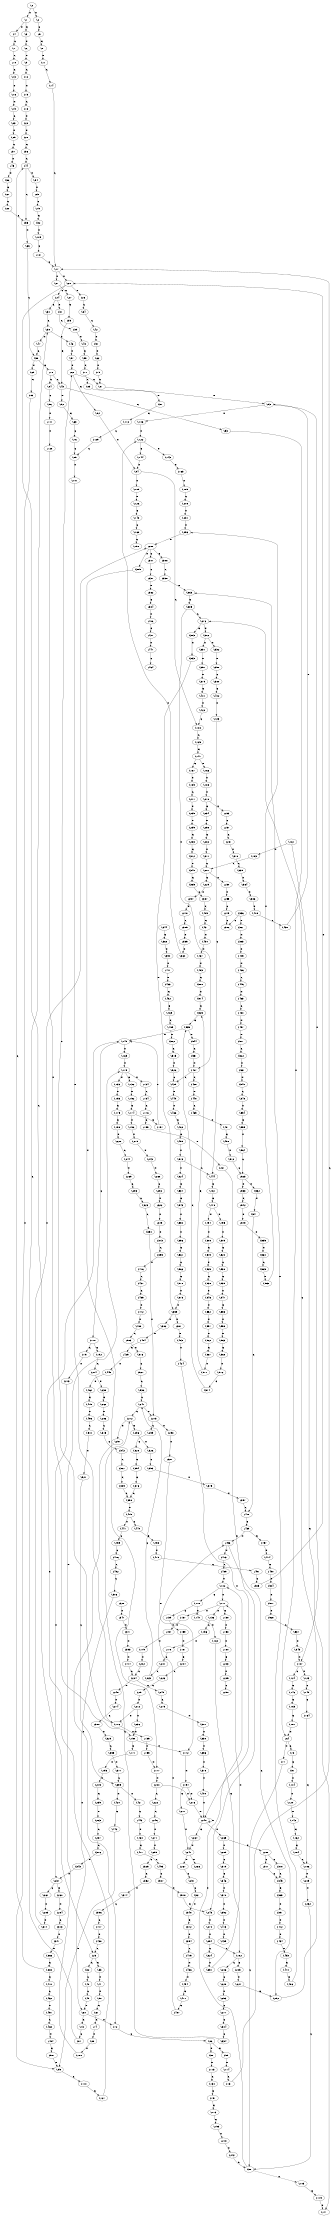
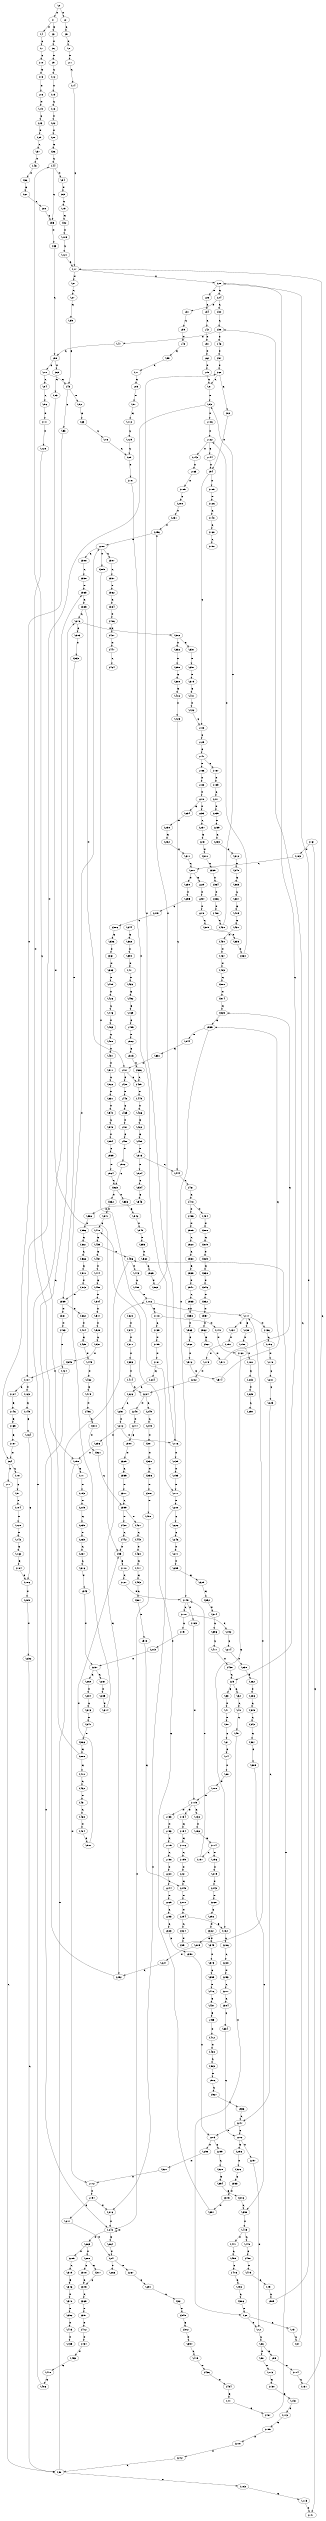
(234, 920) -> (113, 934)
